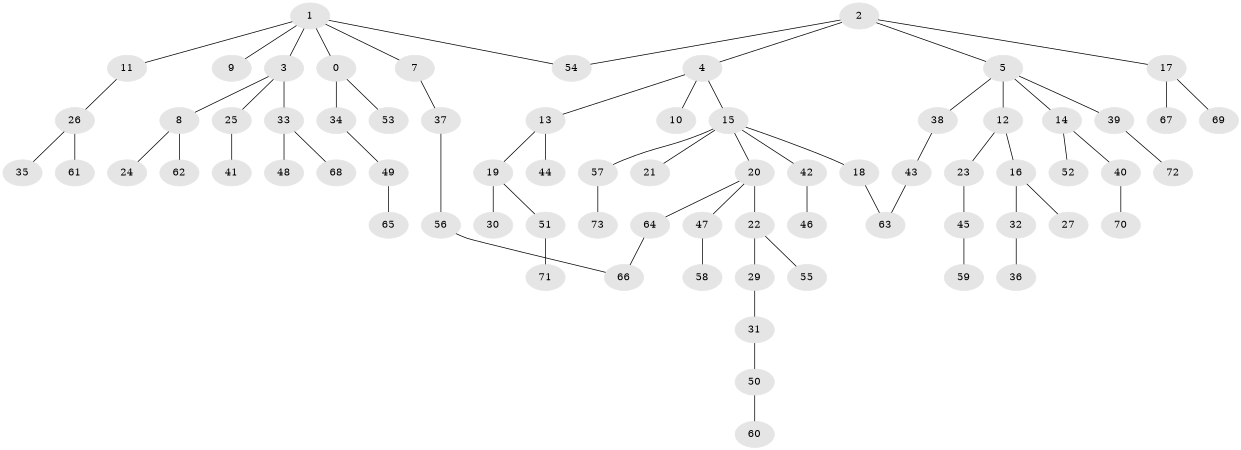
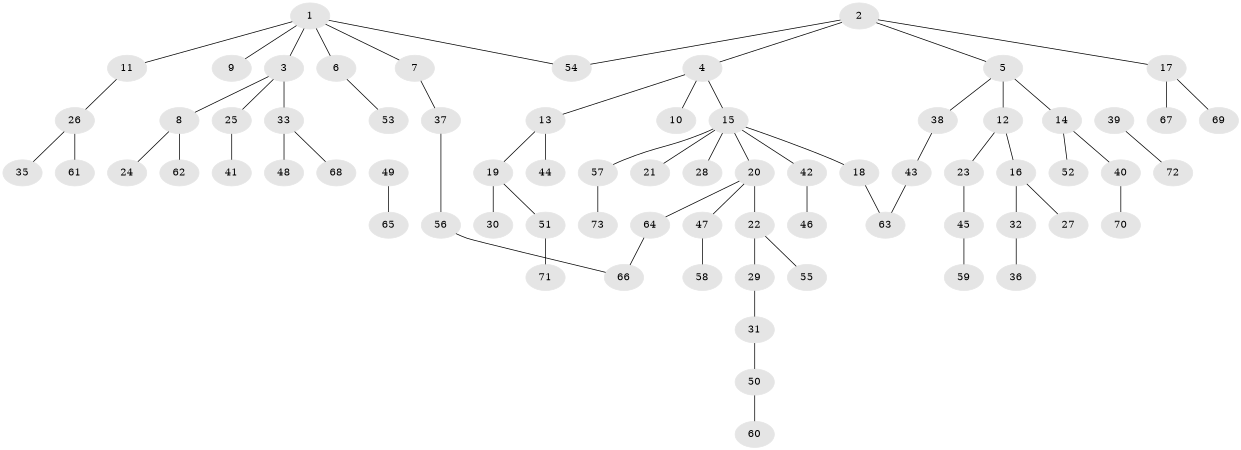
(336, 68) -> (336, 68)
(1059, 94) -> none
(336, 121) -> none
none -> (702, 173)
